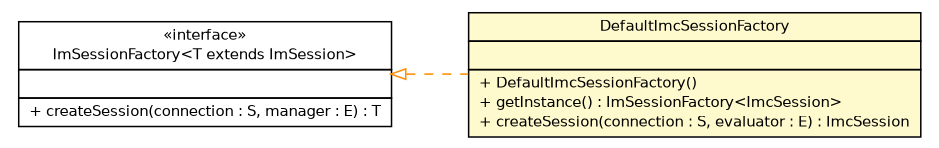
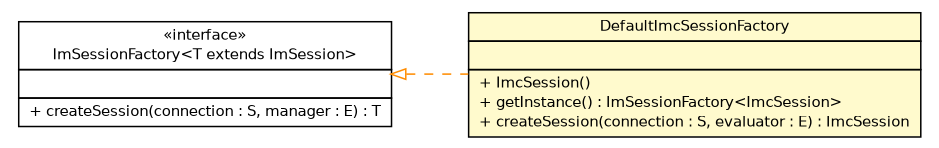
(588, 83) -> (535, 83)
